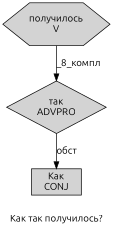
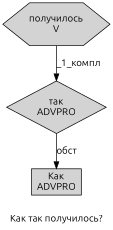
(79, 63) -> (79, 63)
(56, 182) -> (56, 182)
